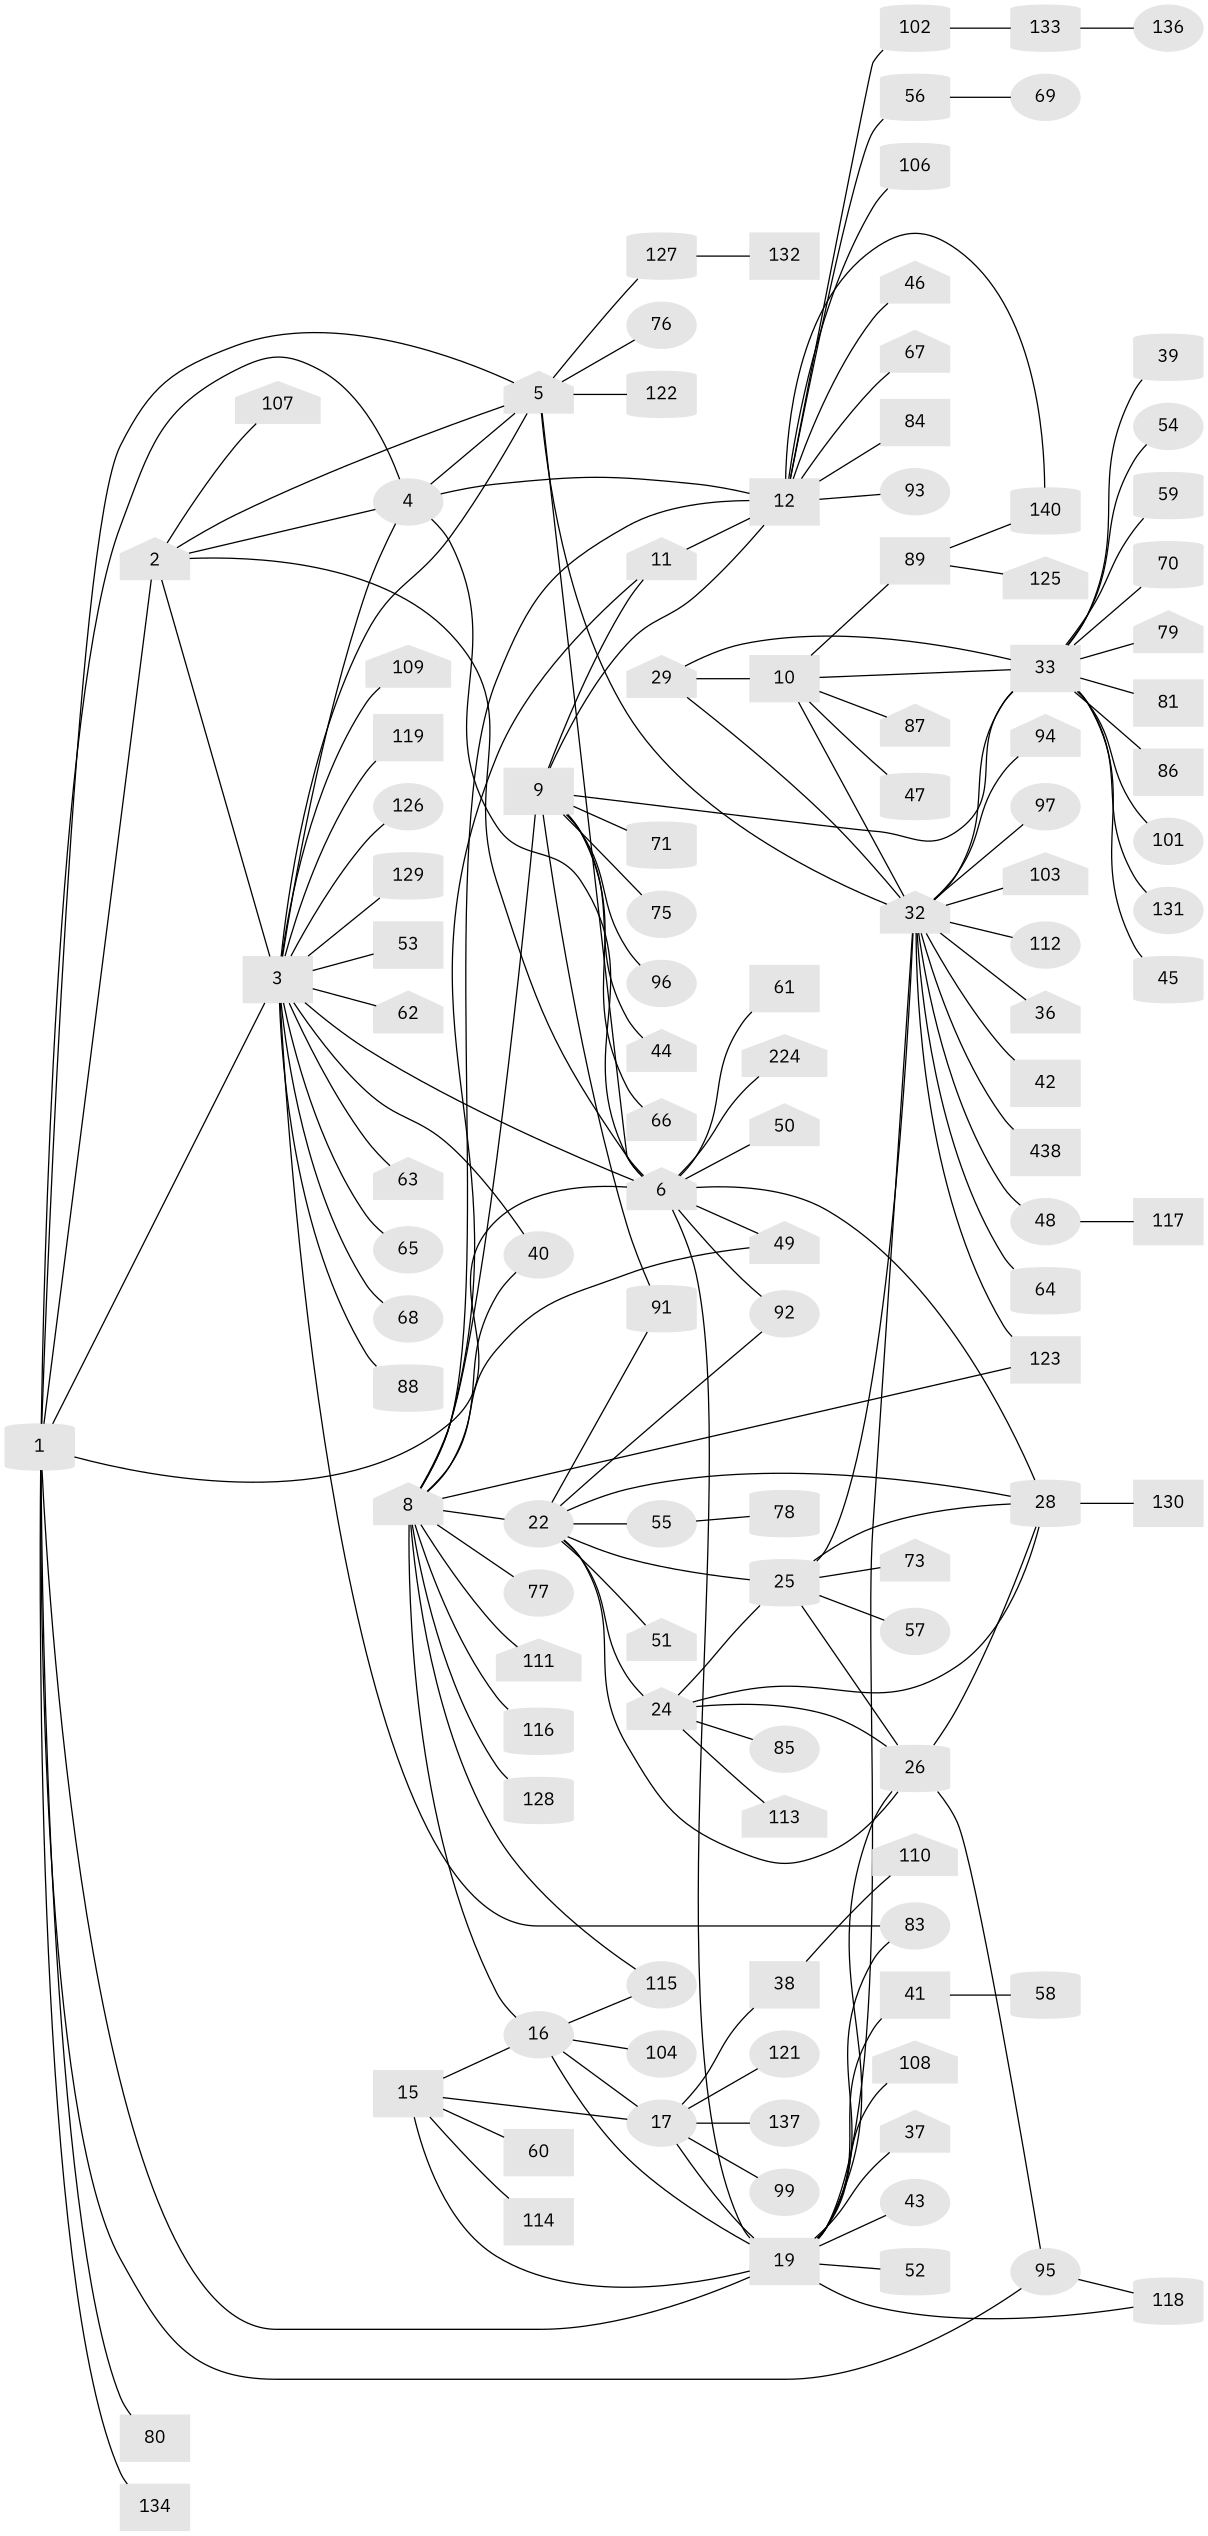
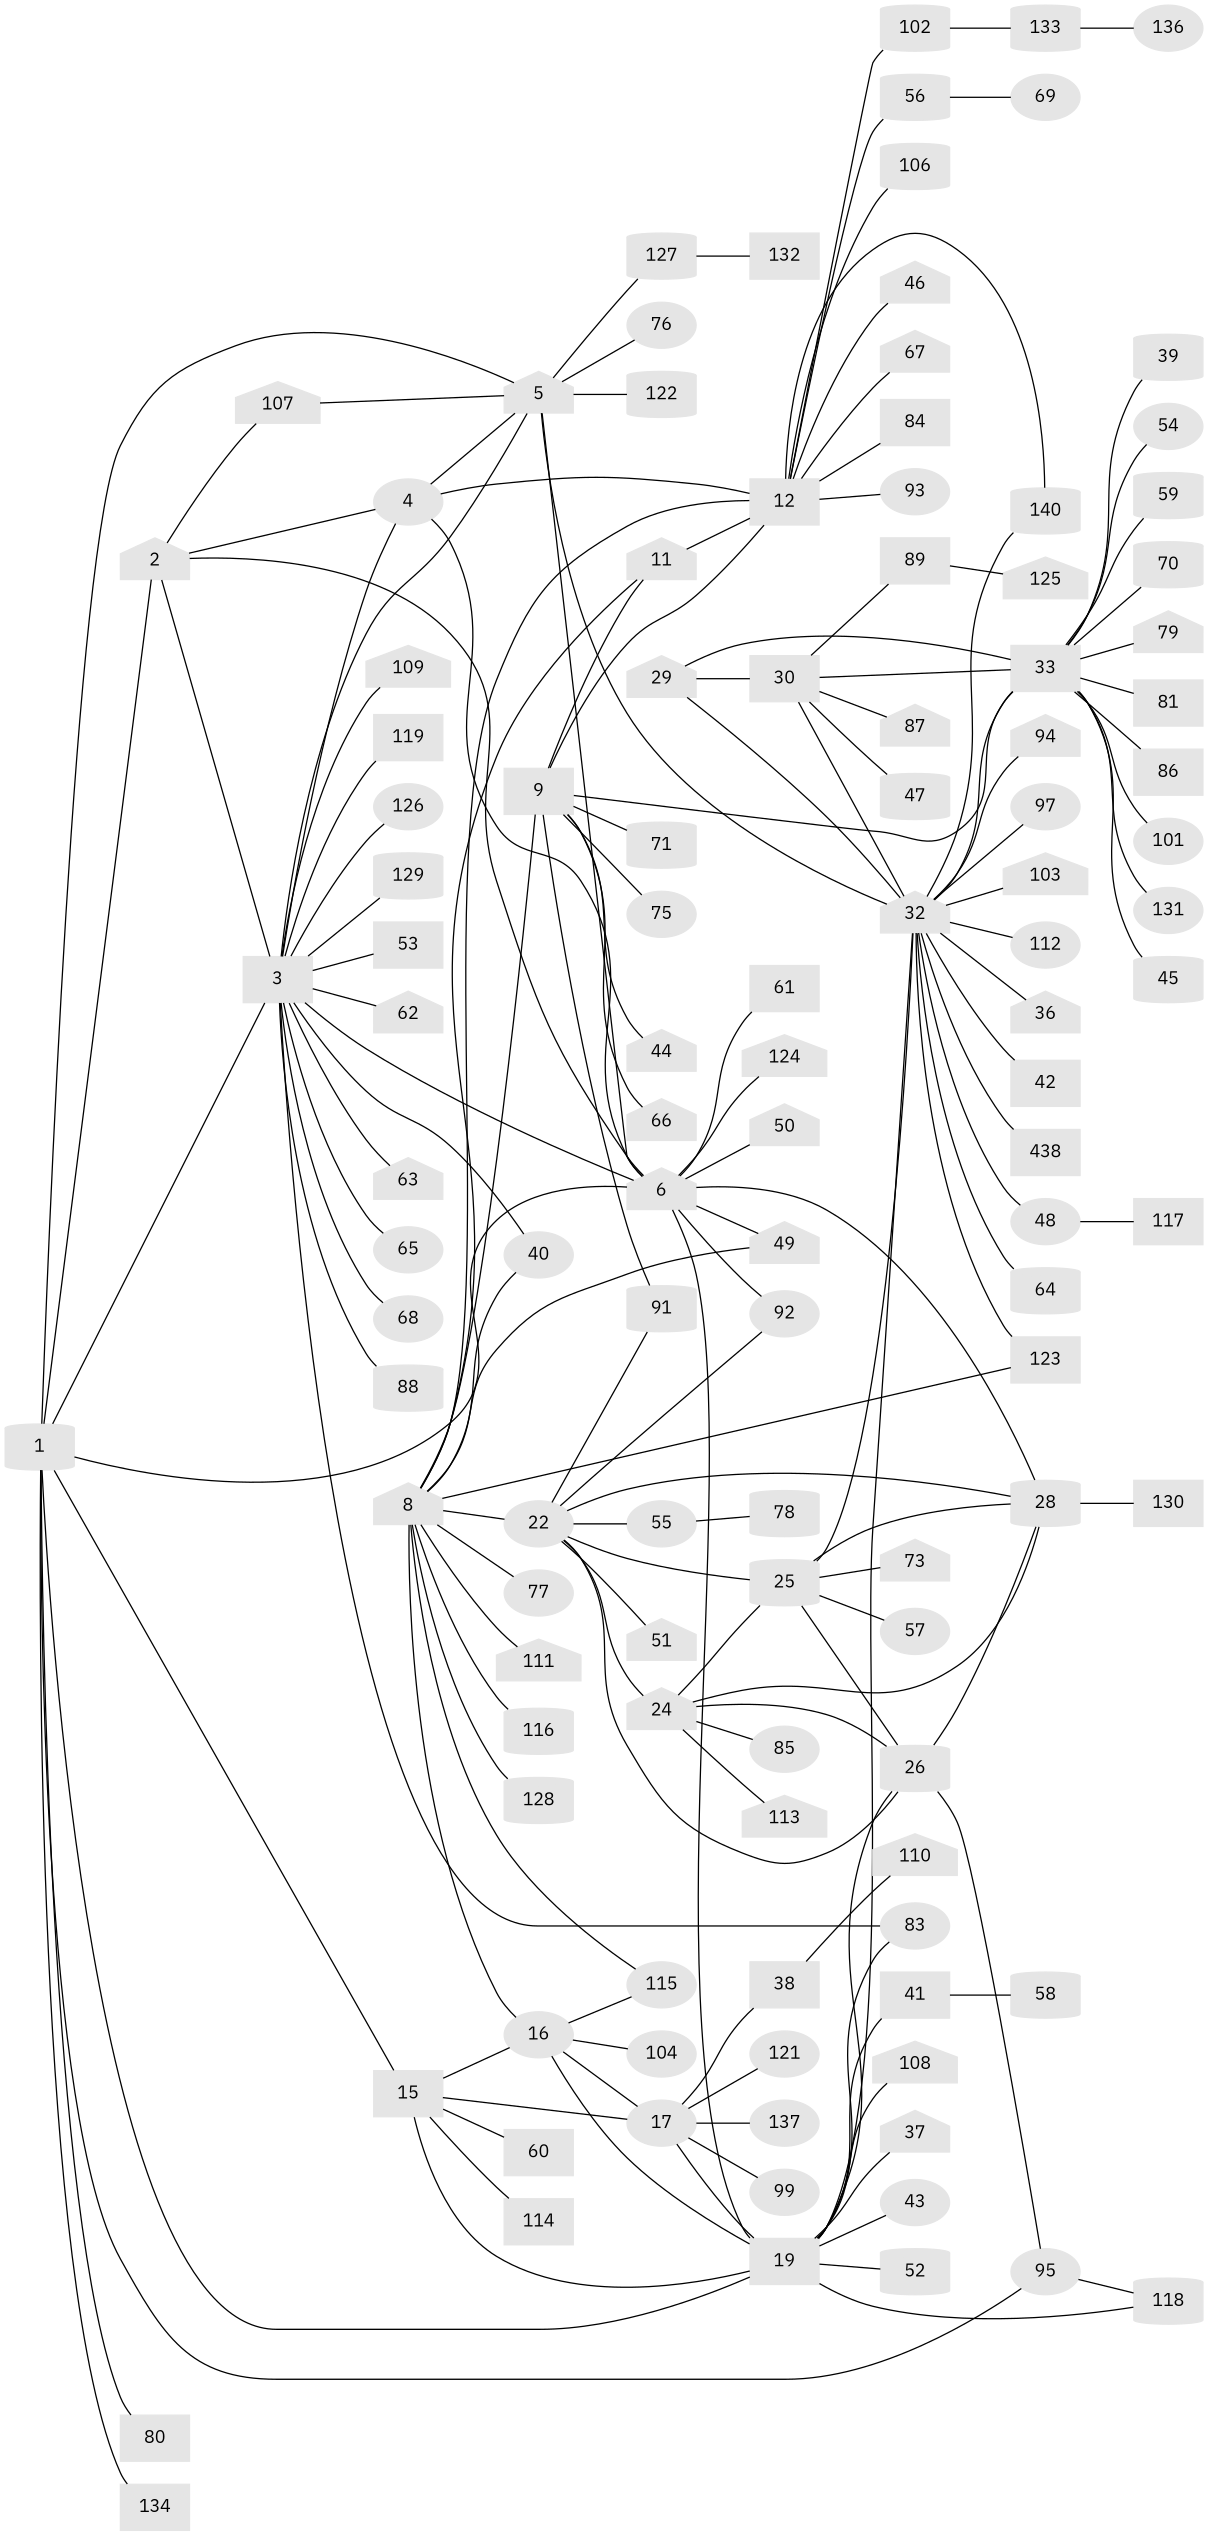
(337, 470) -> (412, 399)
(980, 536) -> (972, 714)
(102, 595) -> (224, 1770)
(785, 679) -> (785, 679)
(662, 983) -> none
(785, 1058) -> (785, 1058)
